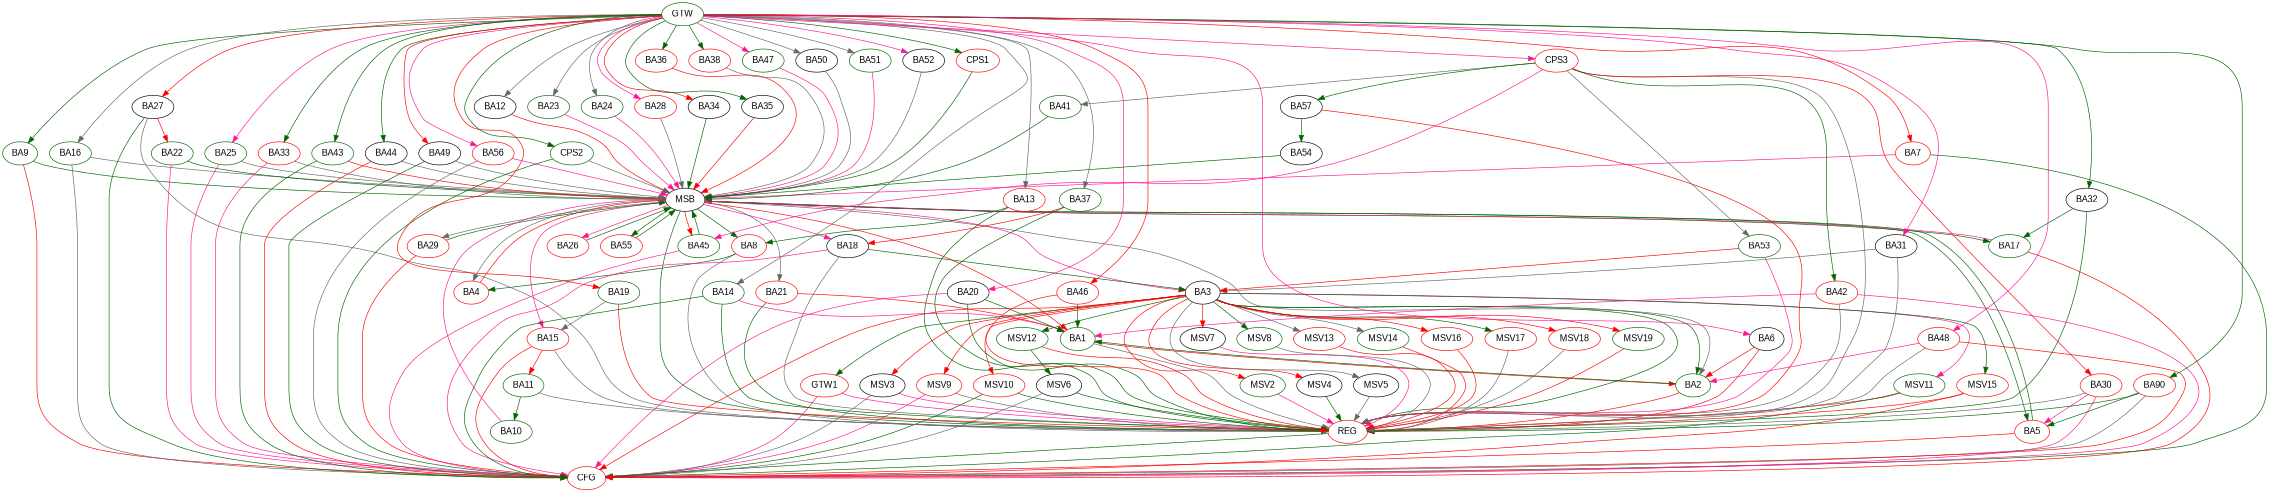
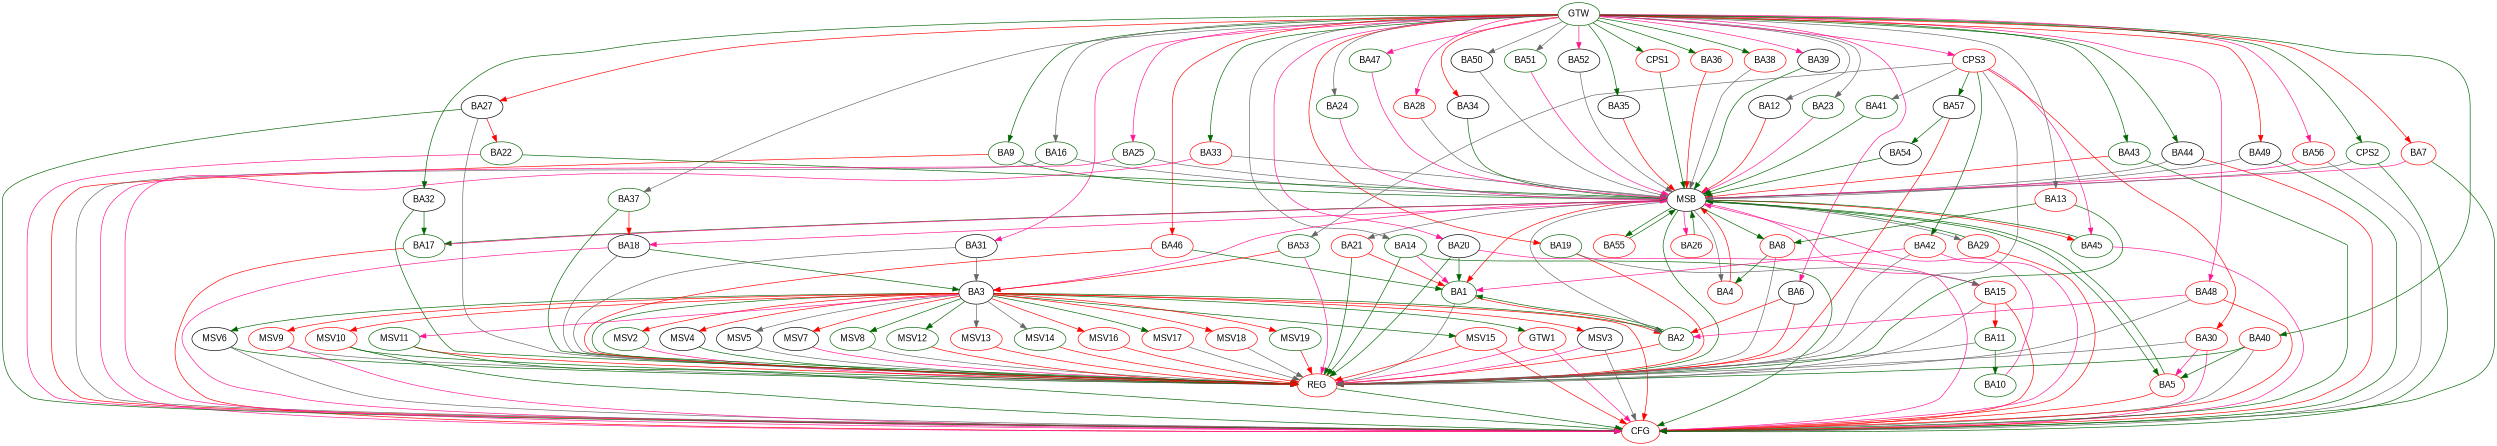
none -> (1819, 61)
(1039, 360) -> (597, 300)
(2155, 385) -> (2260, 339)
